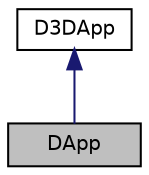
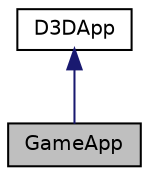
(74, 145) -> (74, 145)
